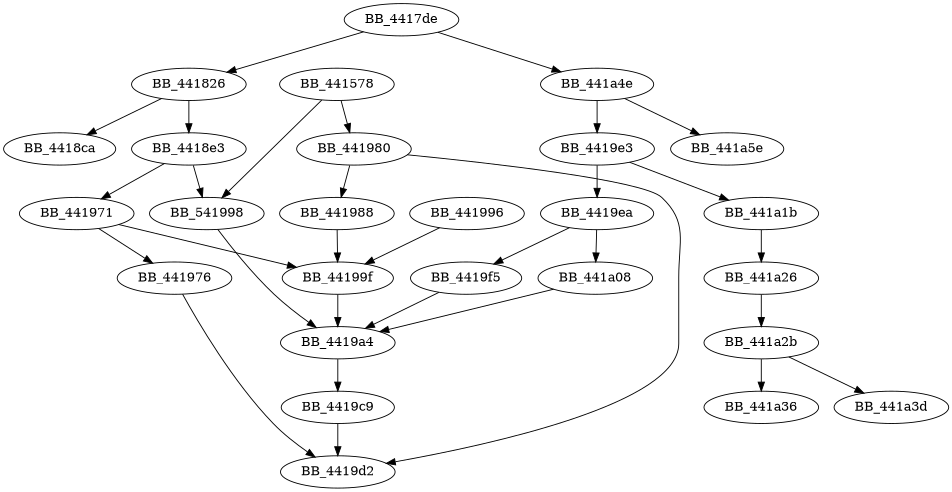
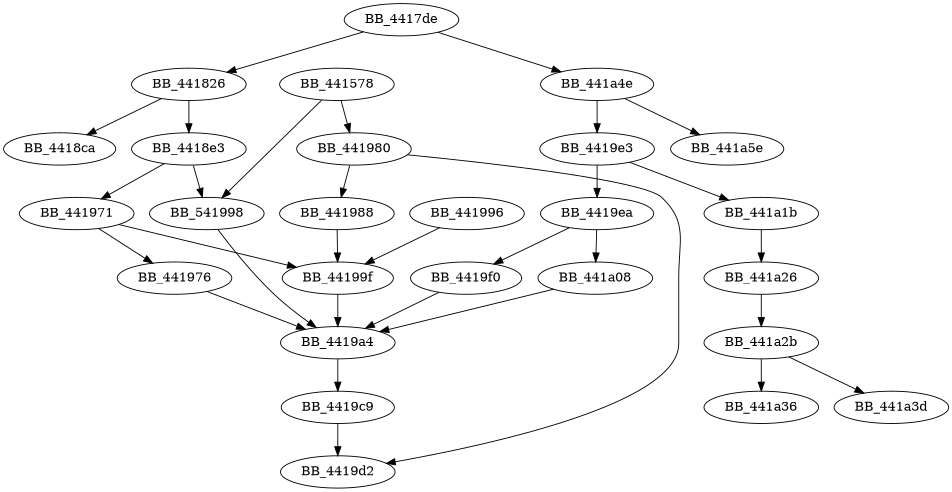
(466, 278) -> (466, 278)
(237, 380) -> (252, 309)
